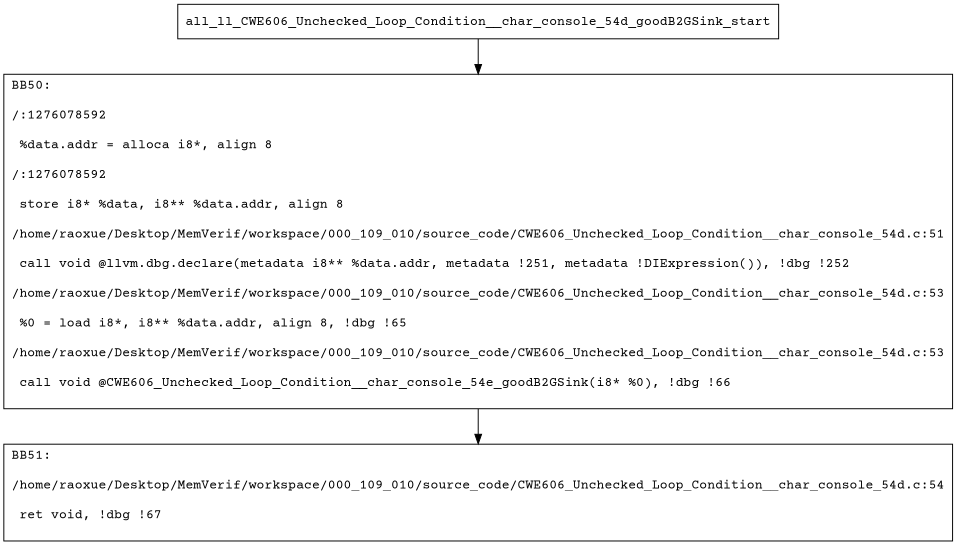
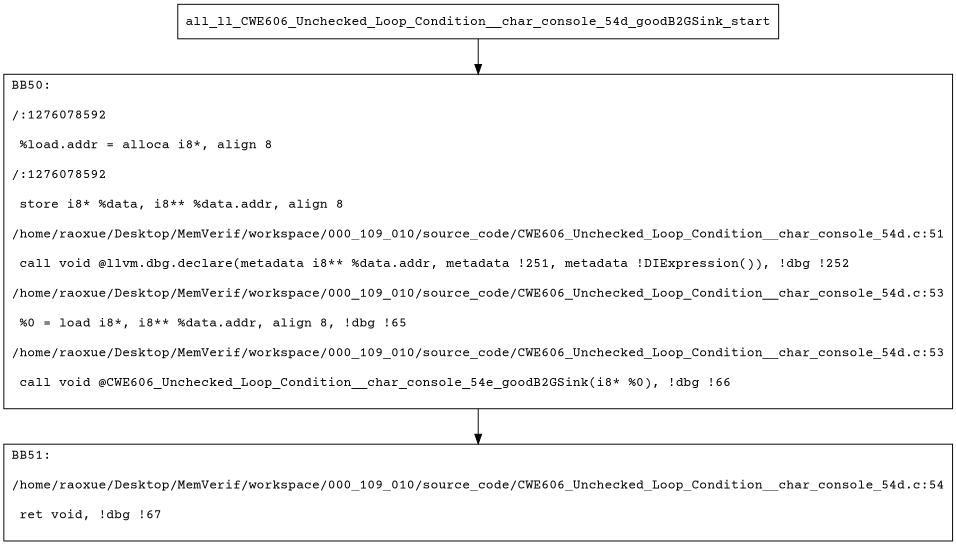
(142, 144) -> (142, 144)
